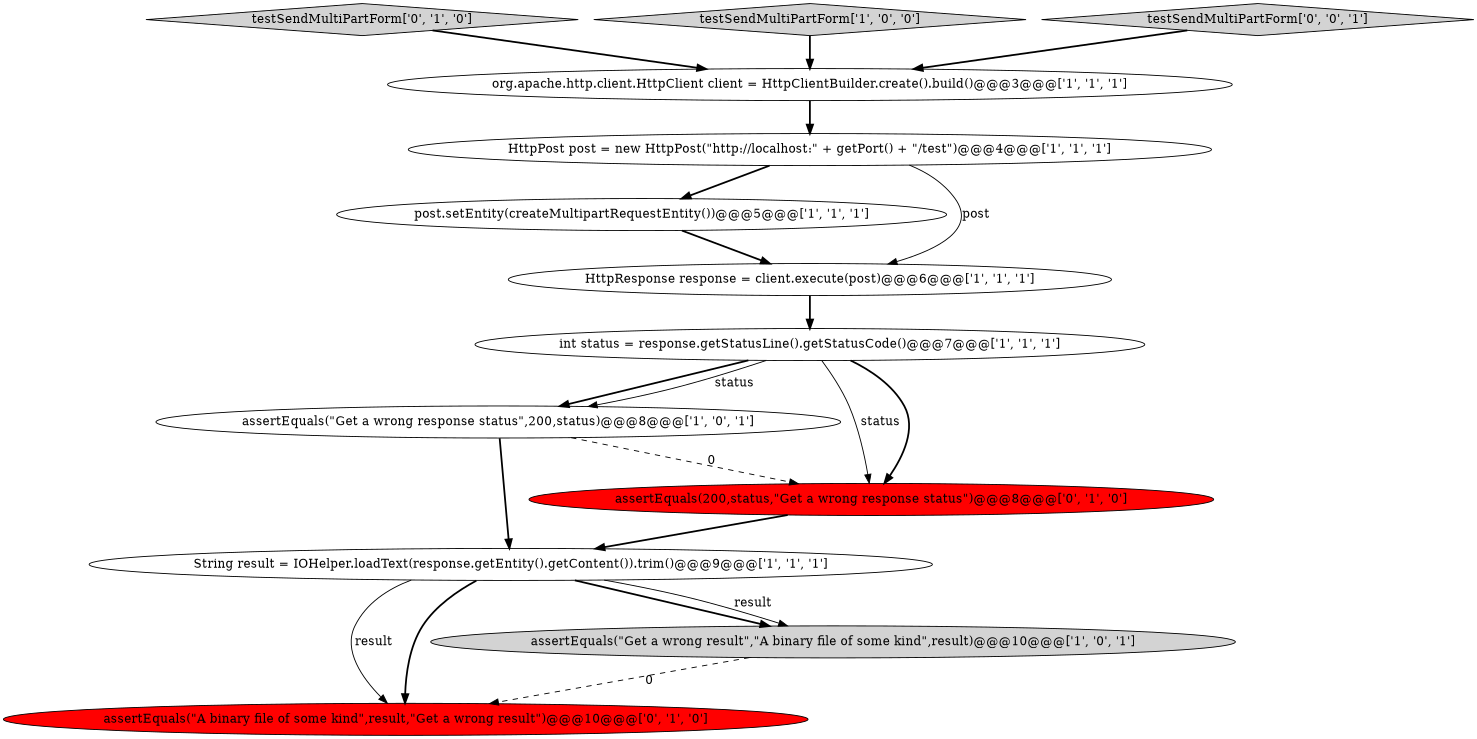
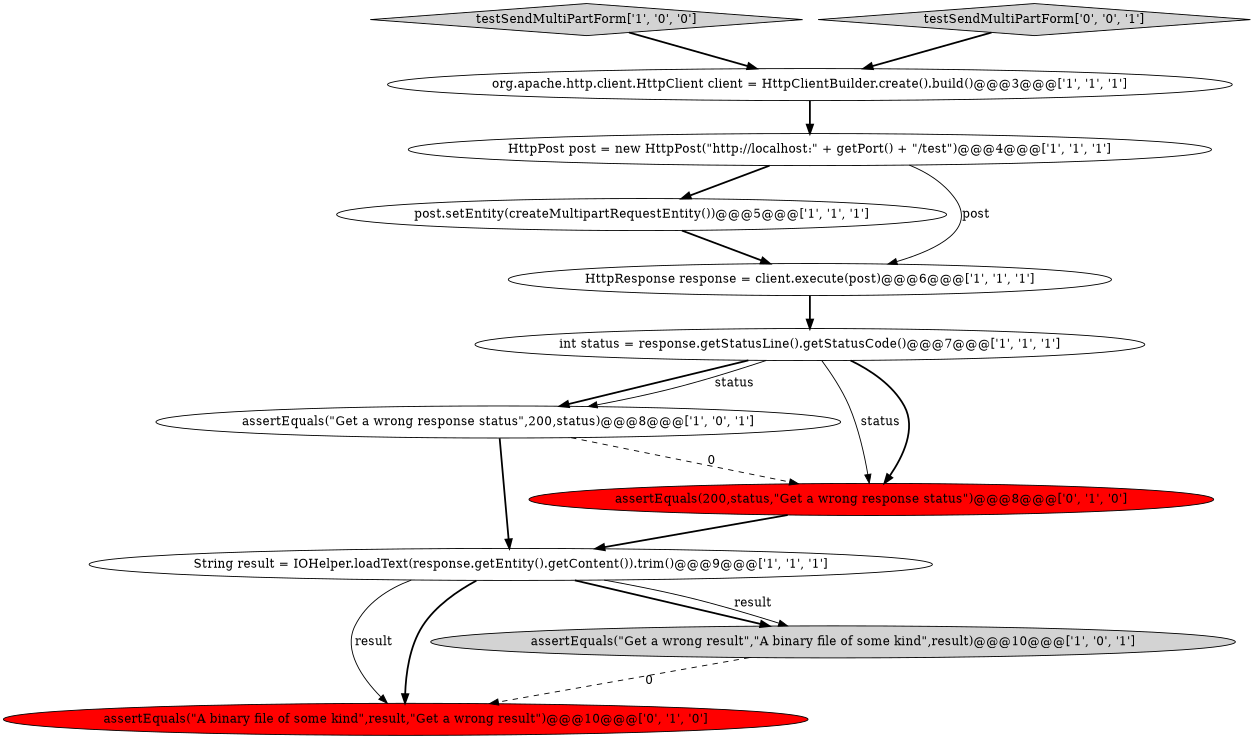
(362, 20) -> none
